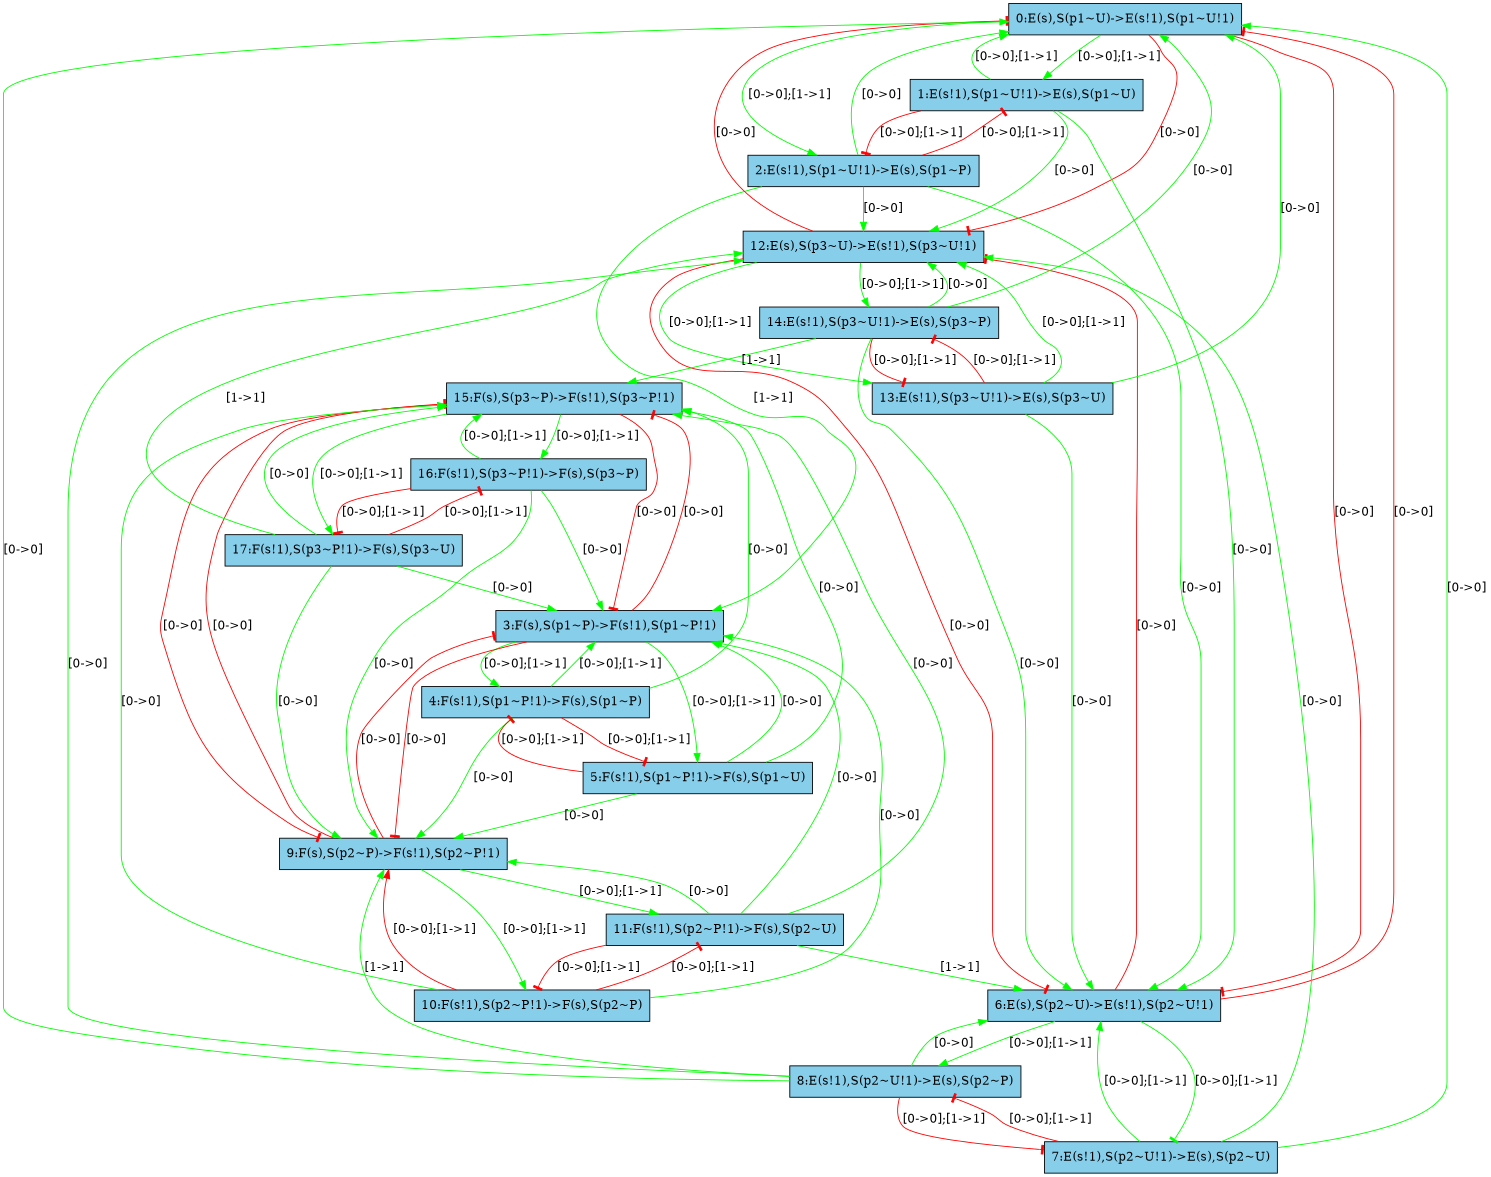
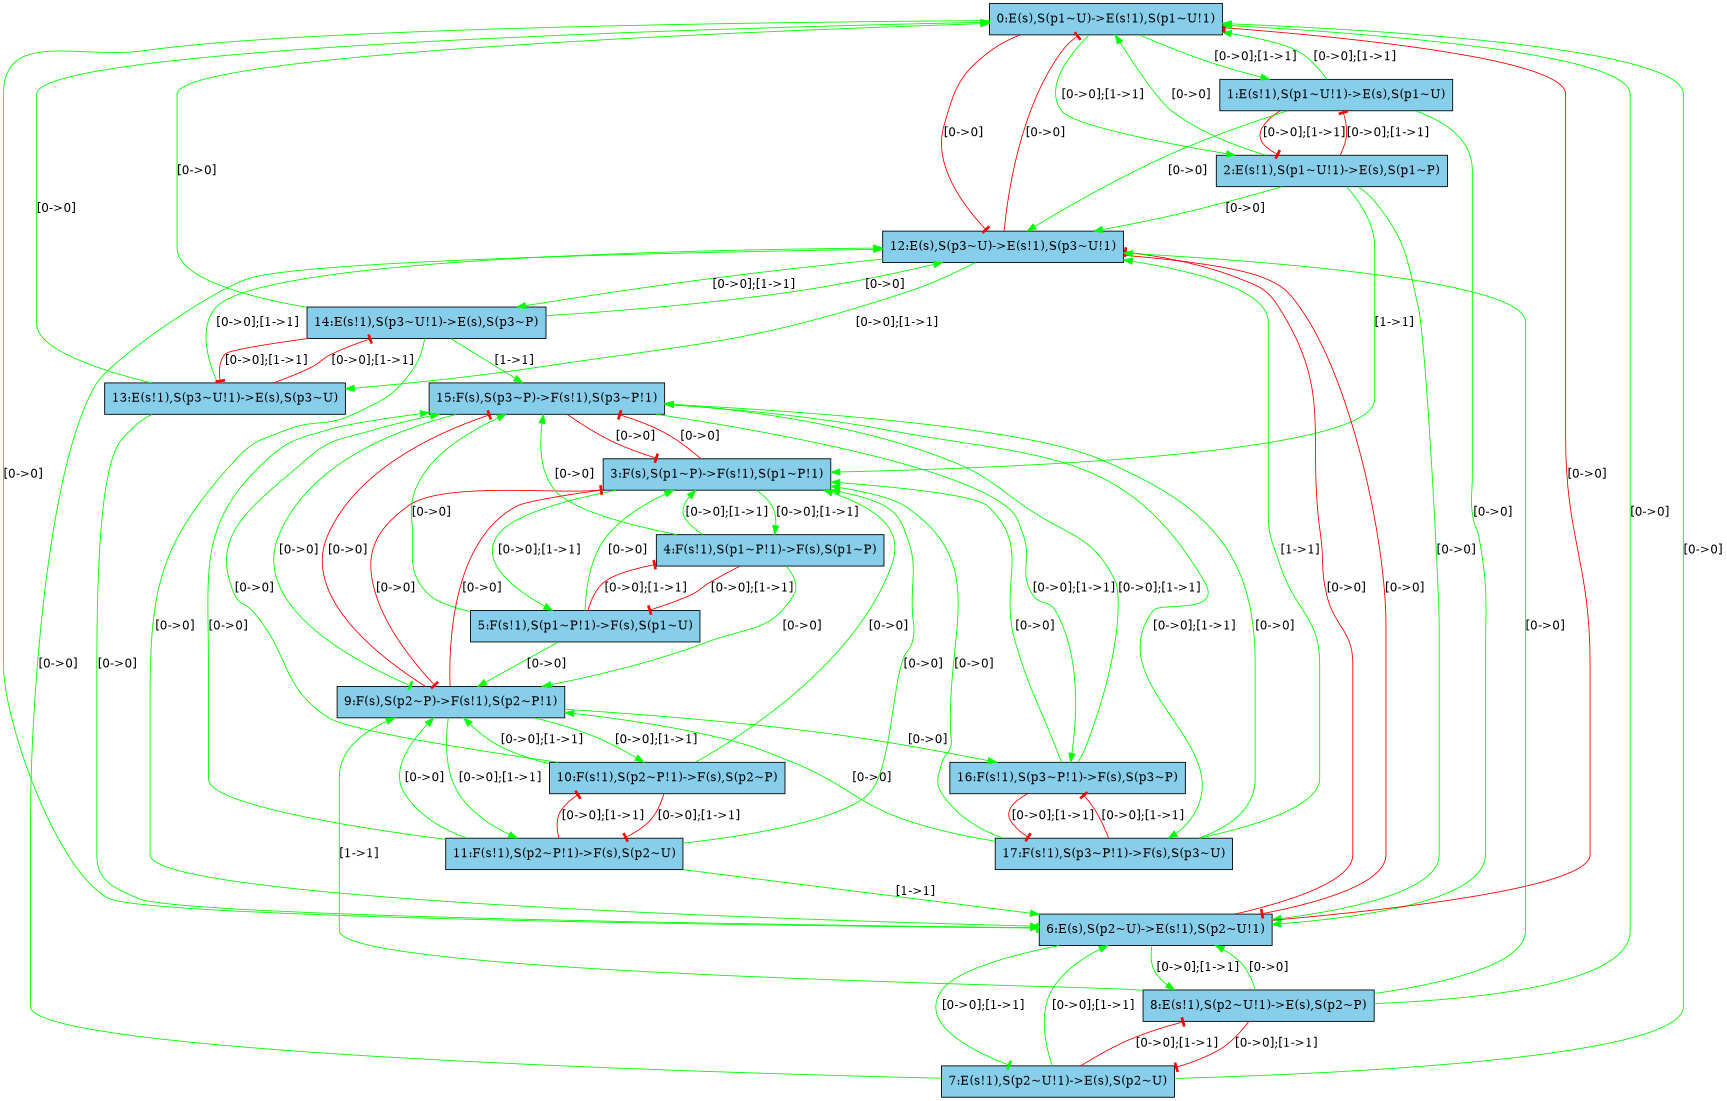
(1335, 527) -> (3, 468)
(175, 556) -> (280, 533)
(390, 636) -> (777, 727)
(396, 949) -> (505, 749)
